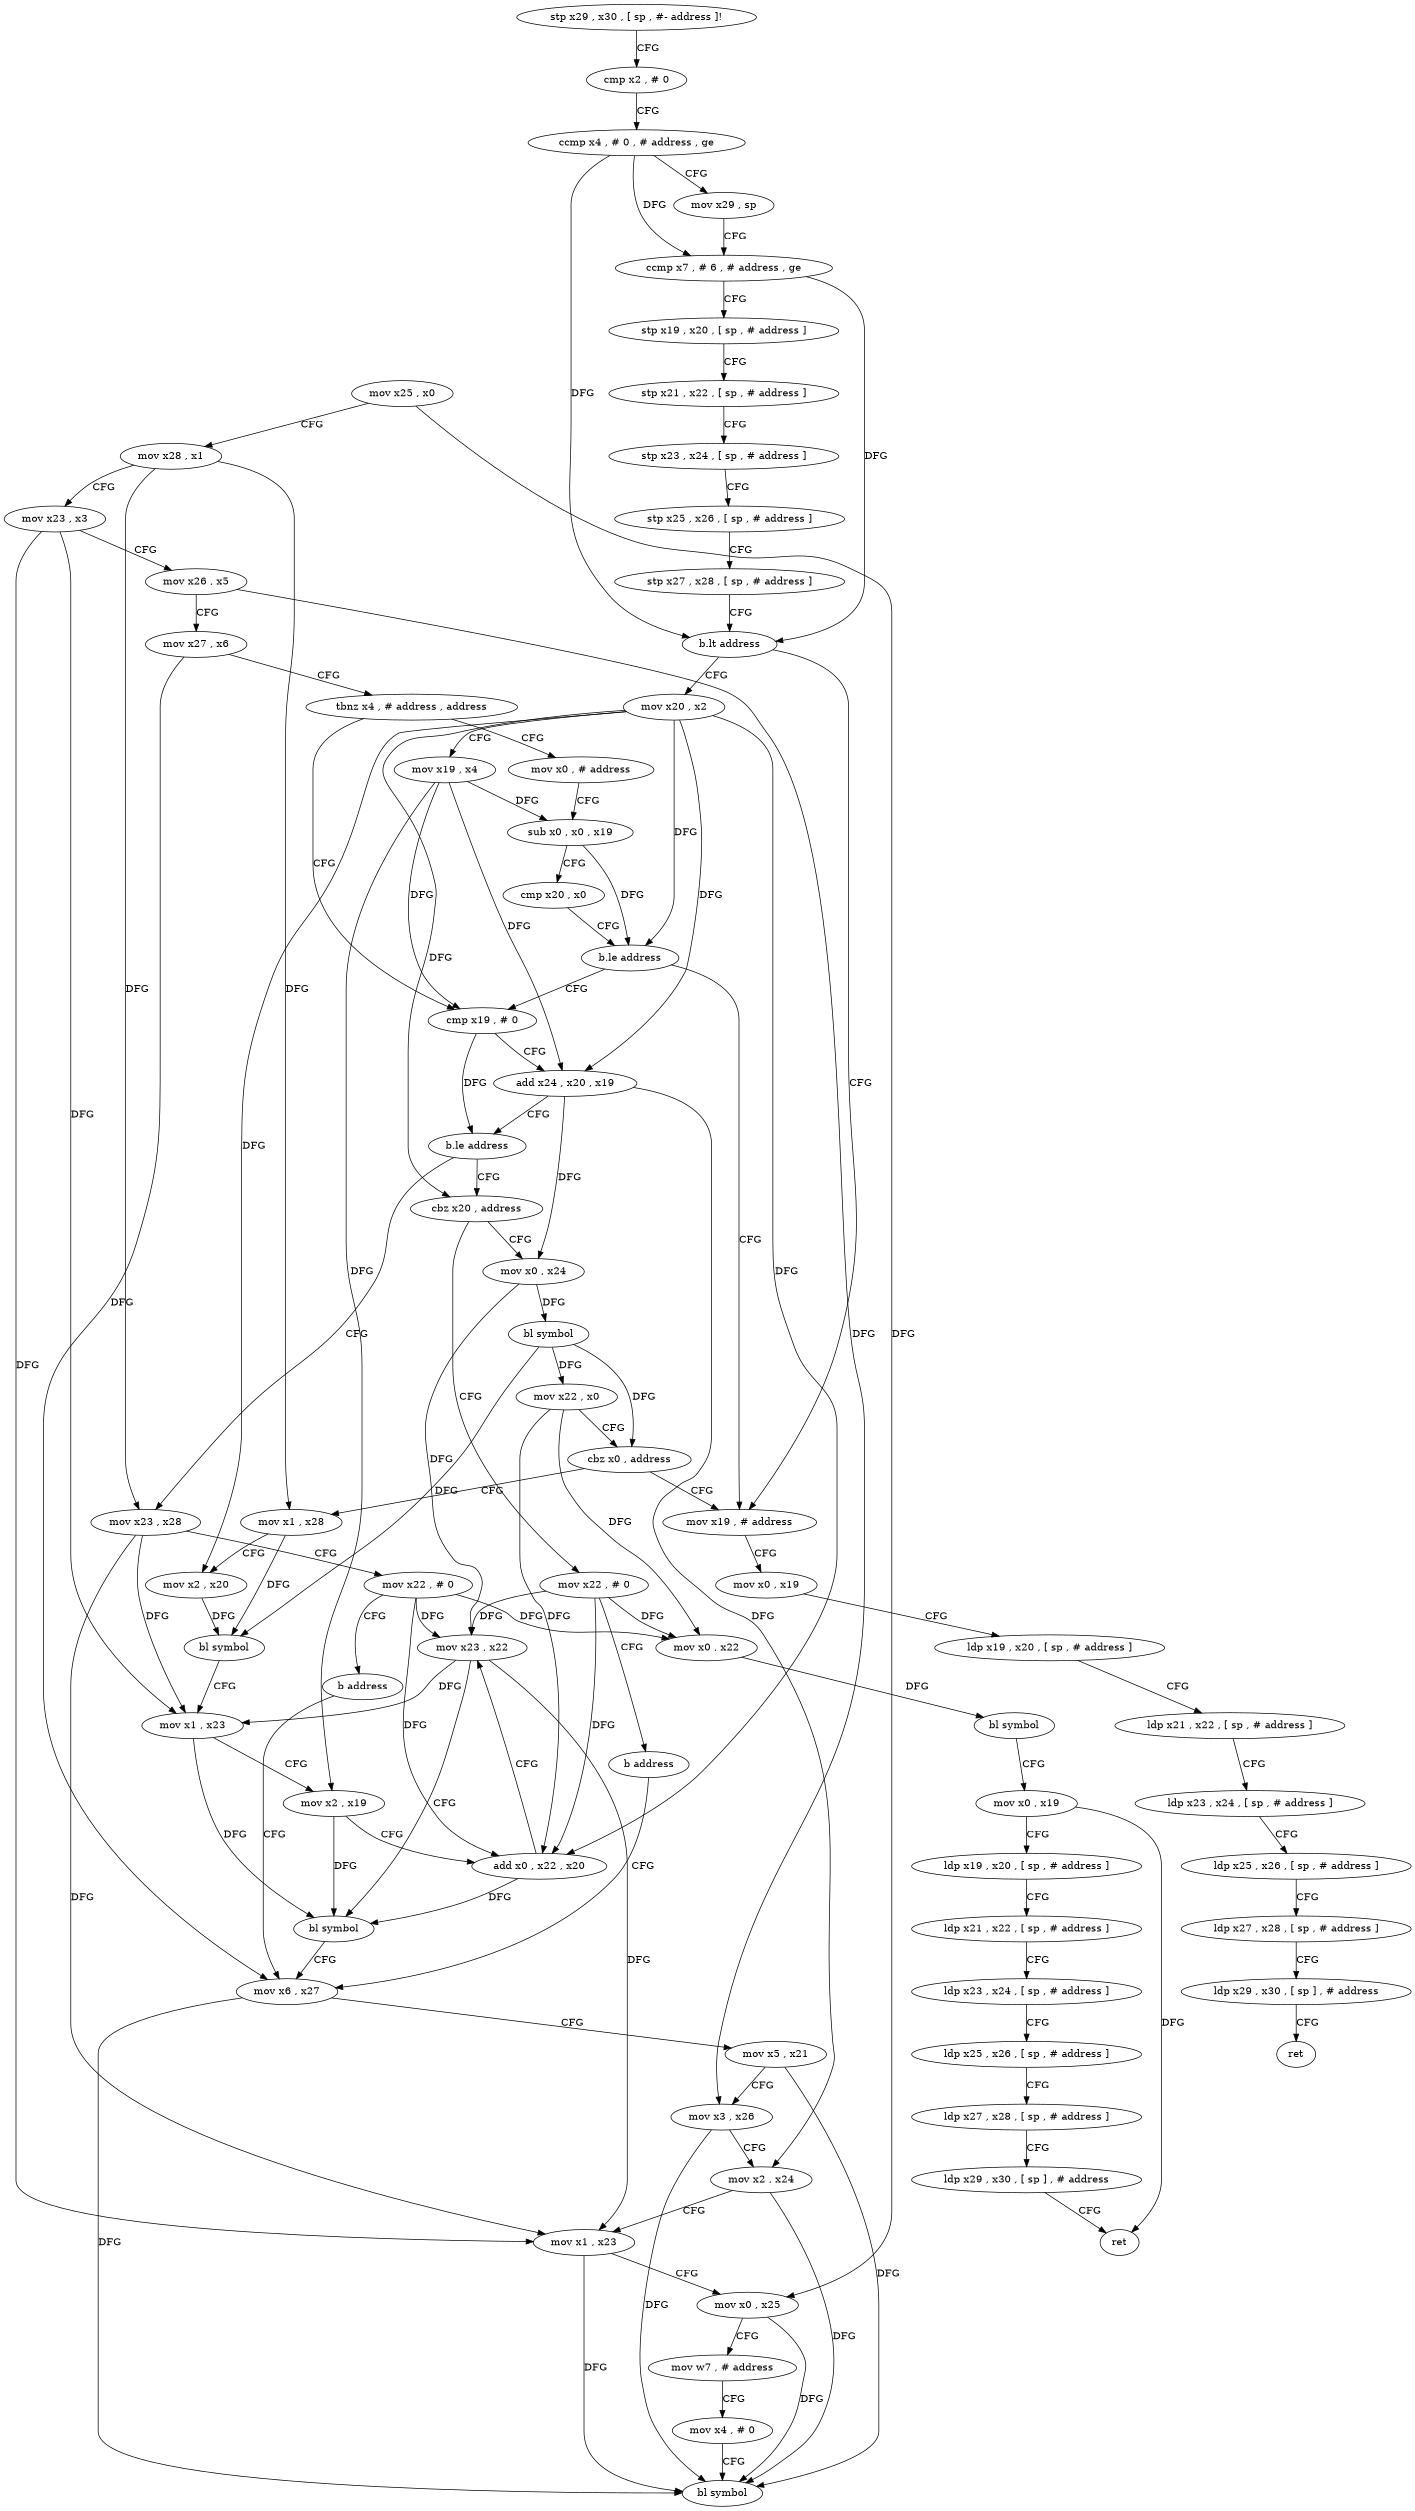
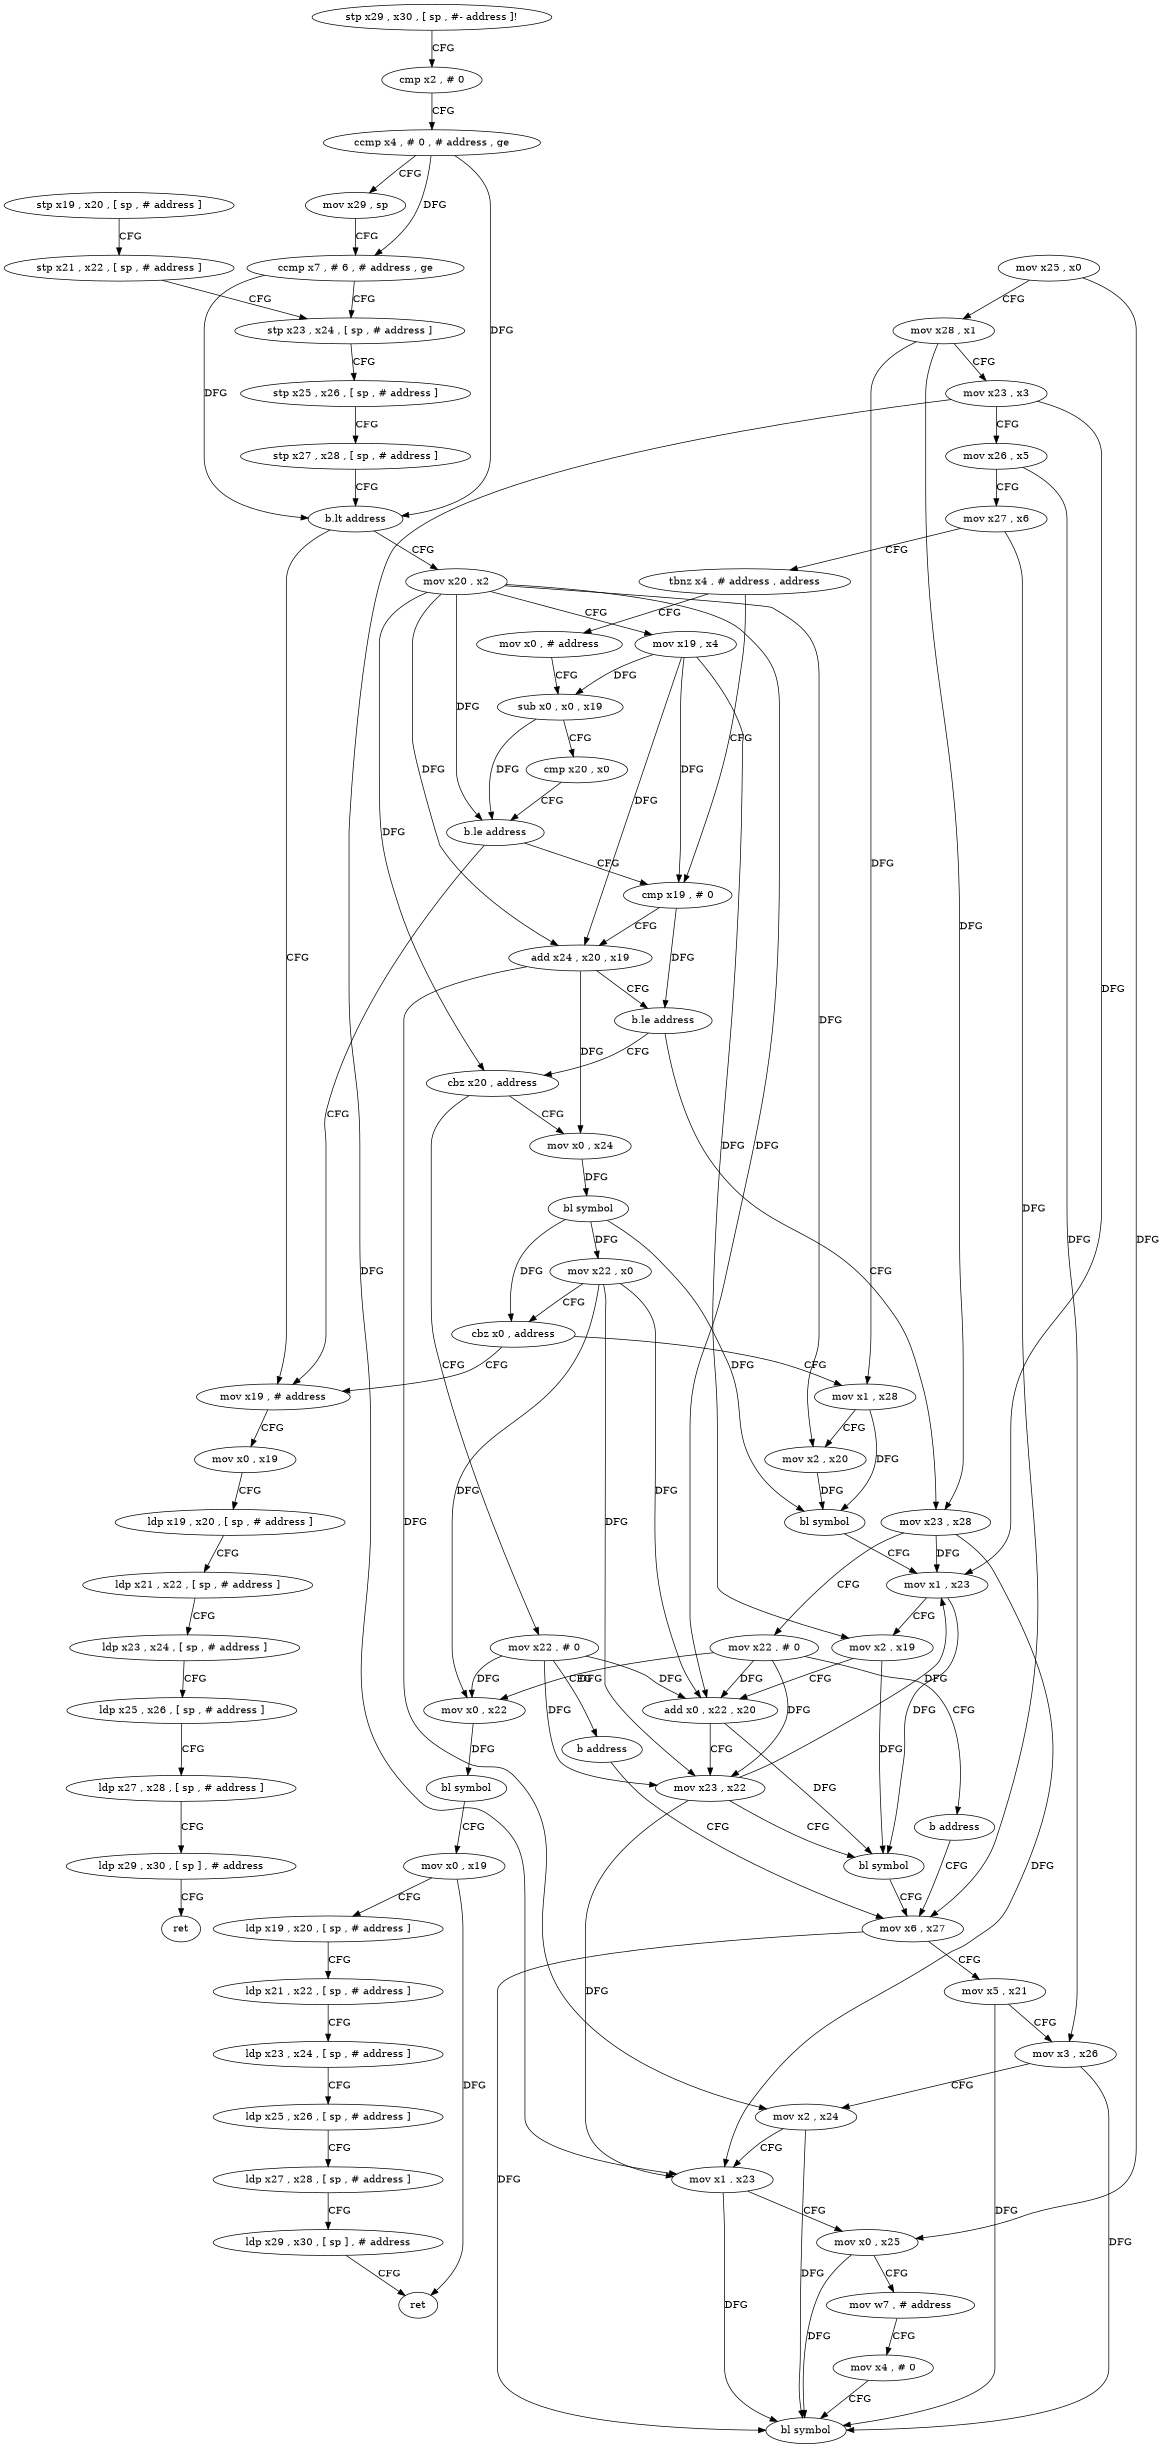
(724, 296) -> (353, 296)
(427, 1452) -> (605, 1545)
